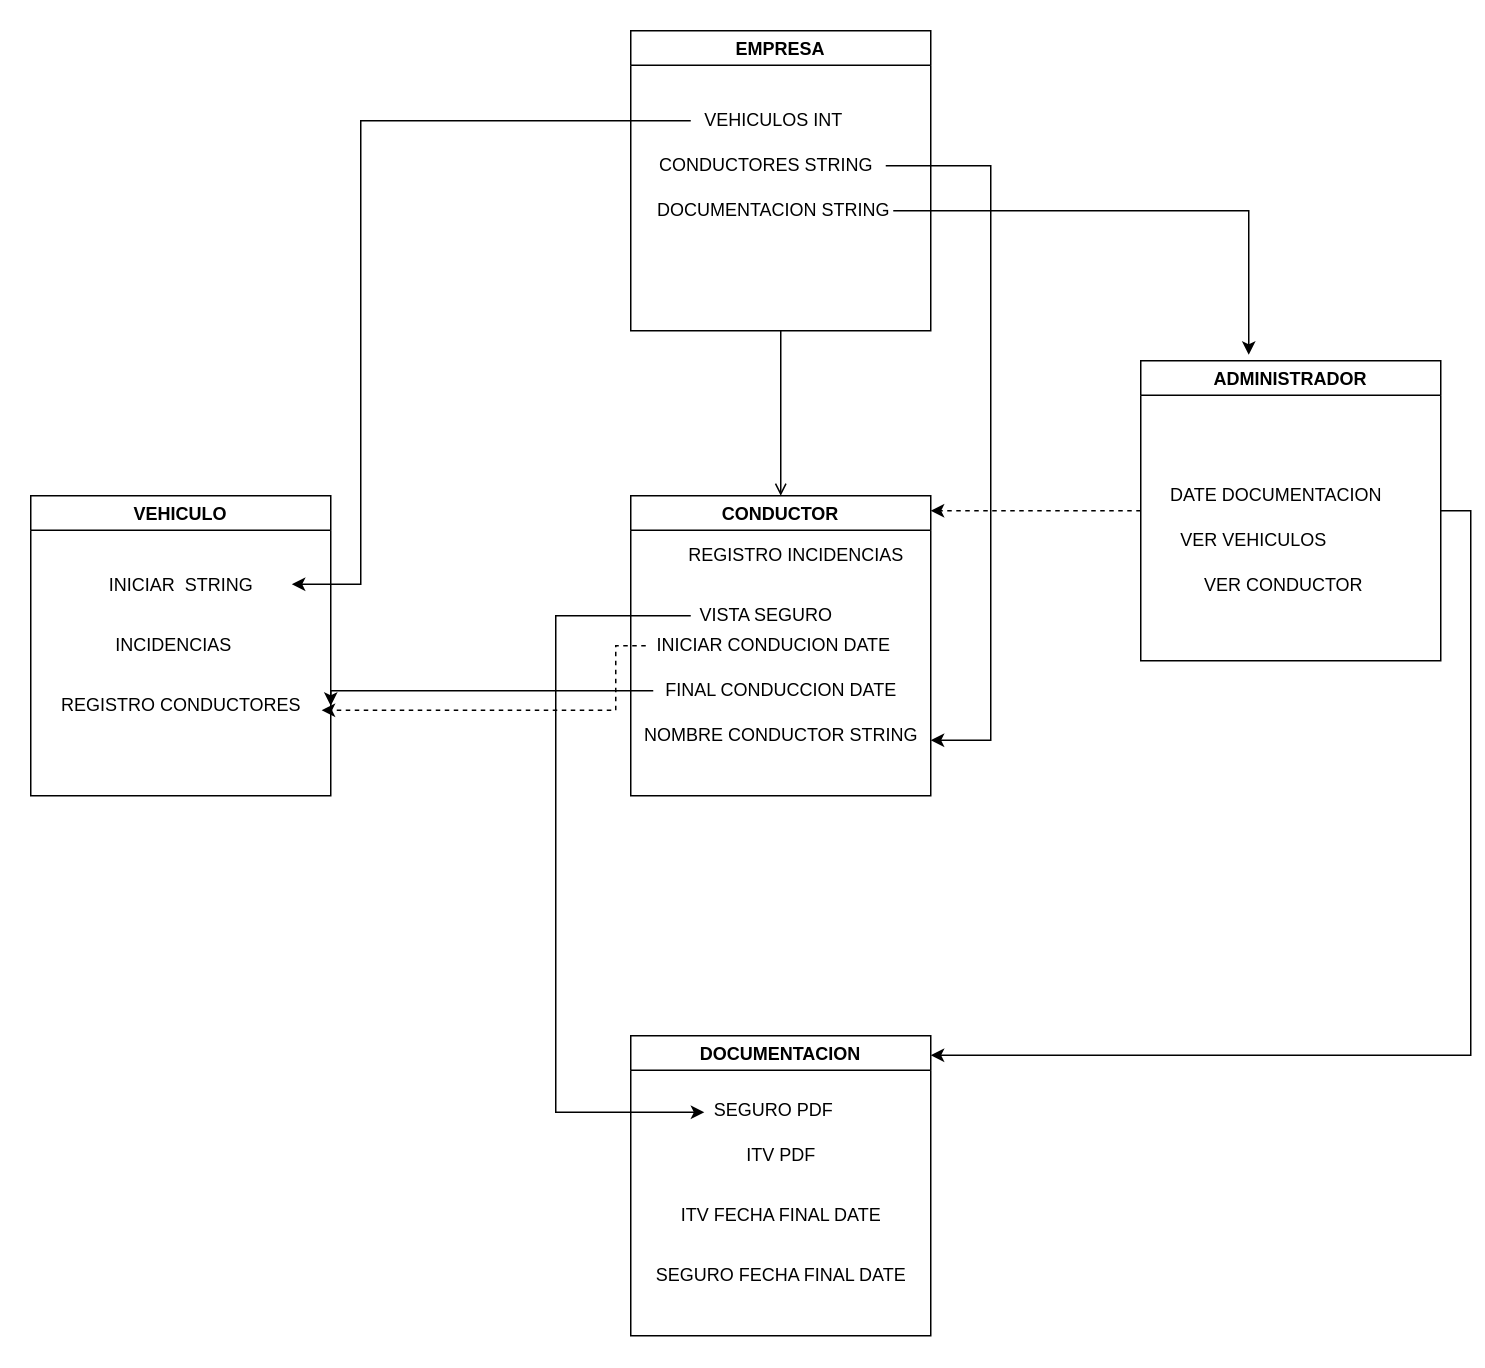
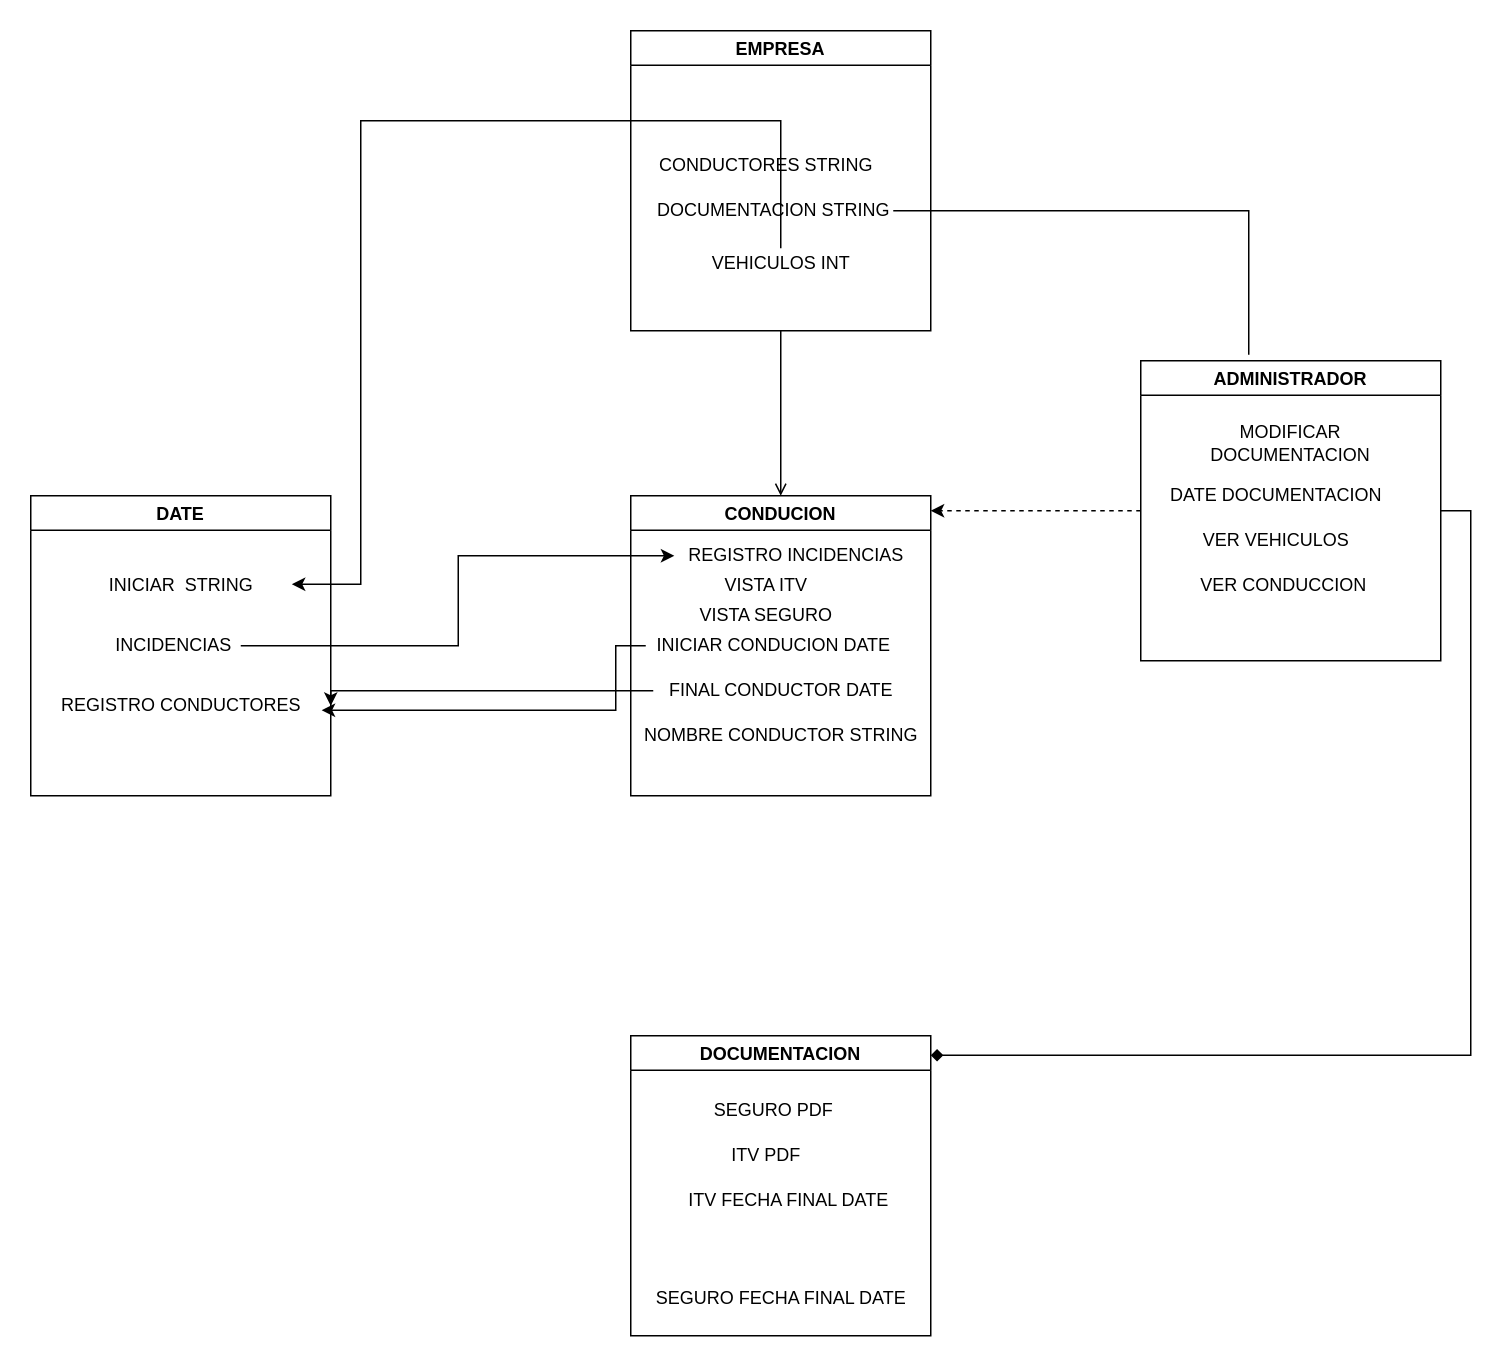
(773, 121) -> (781, 263)
(1249, 343) -> (1249, 347)
(991, 425) -> none
none -> (1291, 443)
(180, 514) -> (180, 514)
(780, 514) -> (780, 514)
(1253, 541) -> (1276, 541)
none -> (766, 586)
(1284, 586) -> (1284, 586)
none -> (458, 607)
(782, 691) -> (782, 691)
(520, 710) -> (520, 710)
(556, 865) -> none
(942, 1055) -> (943, 1055)
(781, 1156) -> (766, 1156)
(781, 1216) -> (788, 1201)
(781, 1276) -> (781, 1298)
